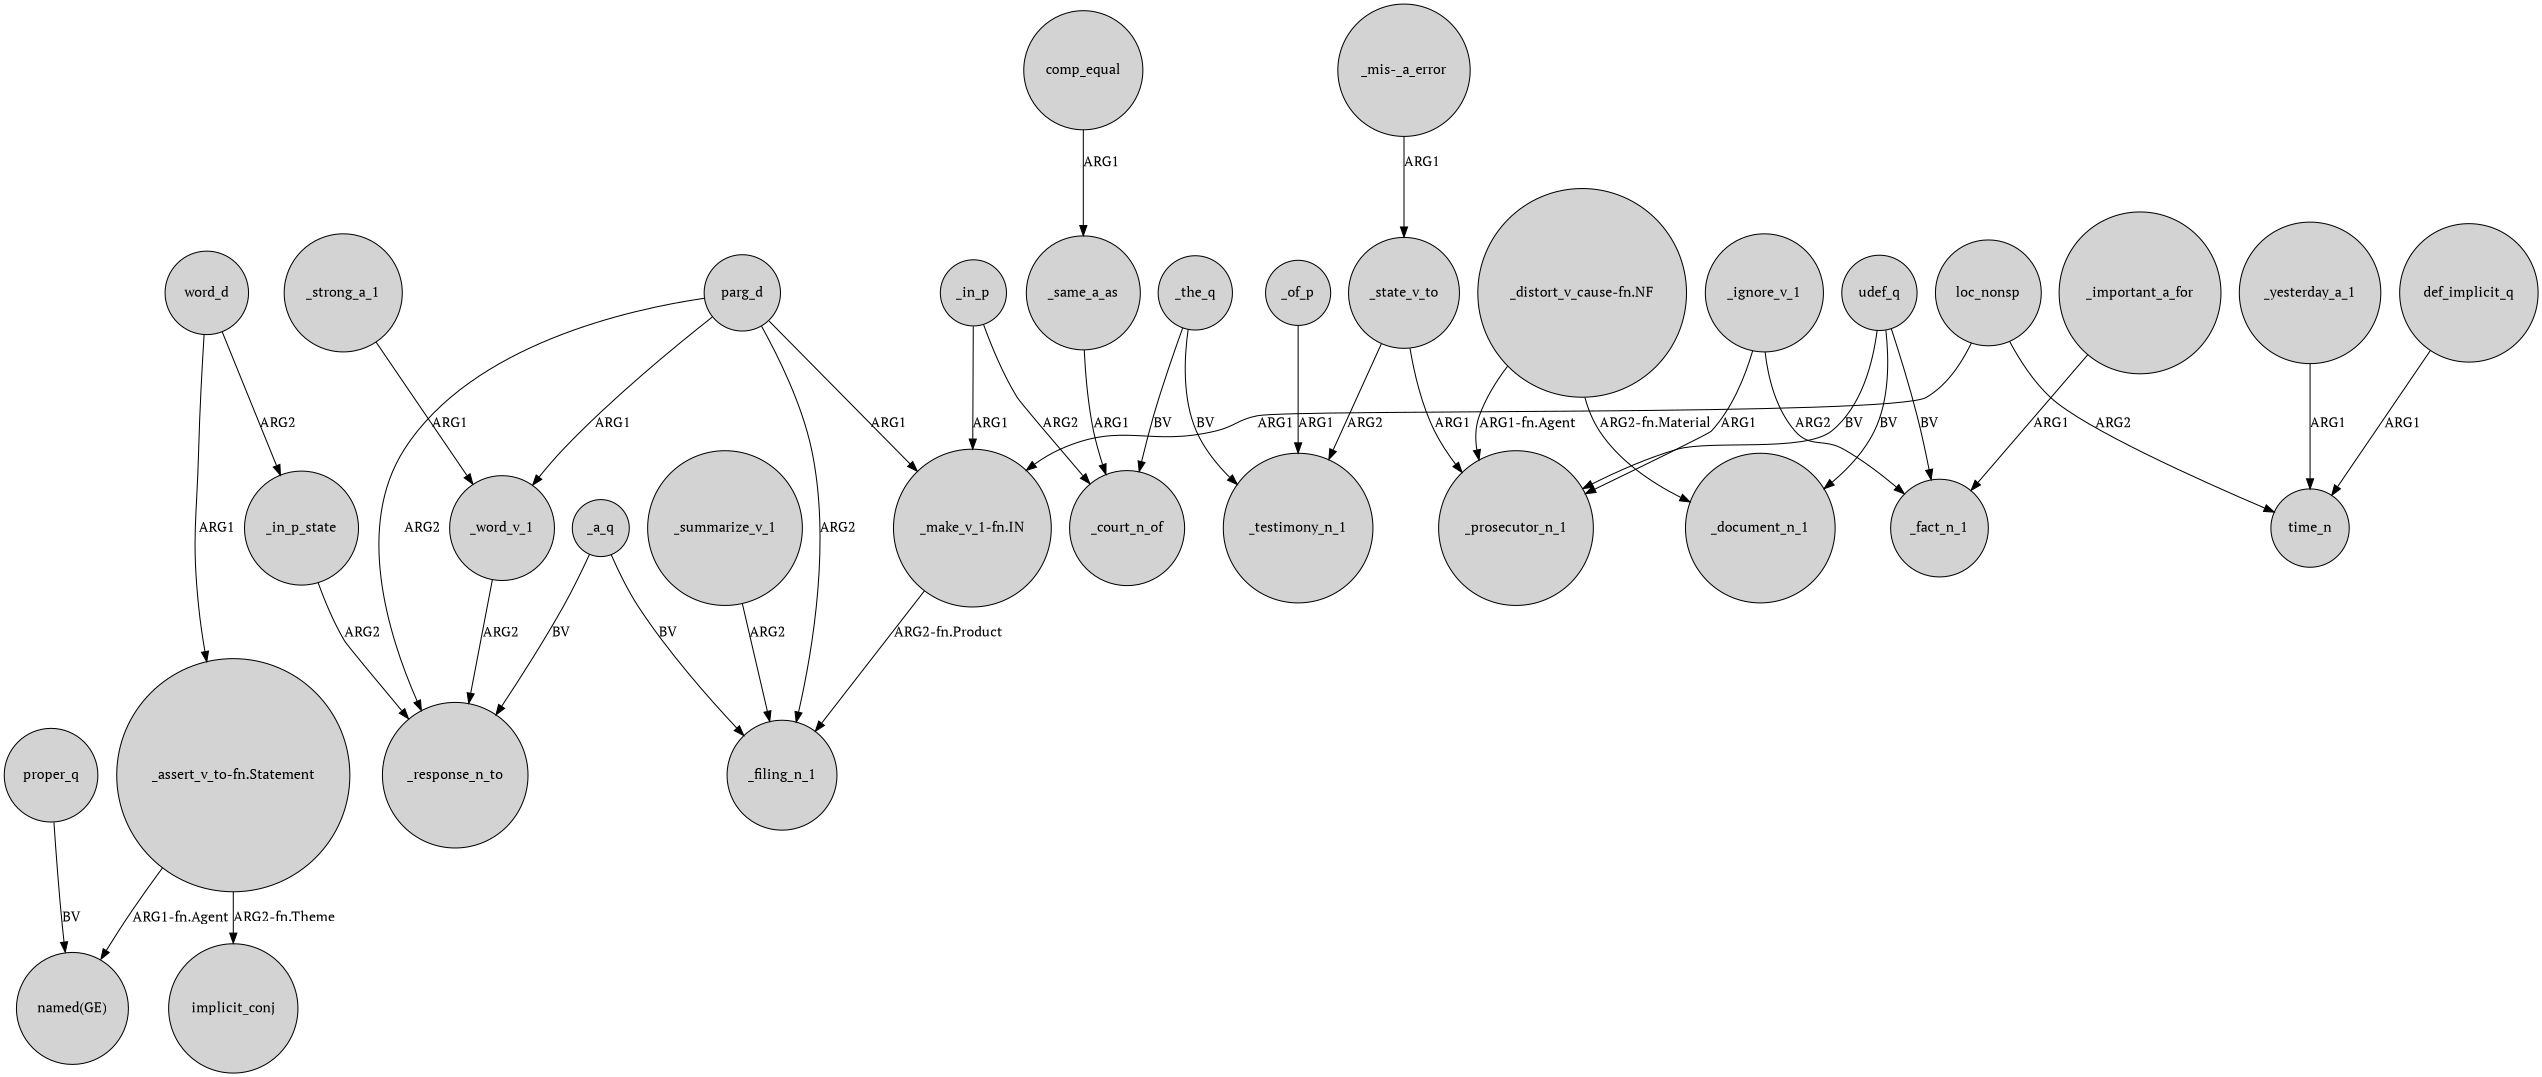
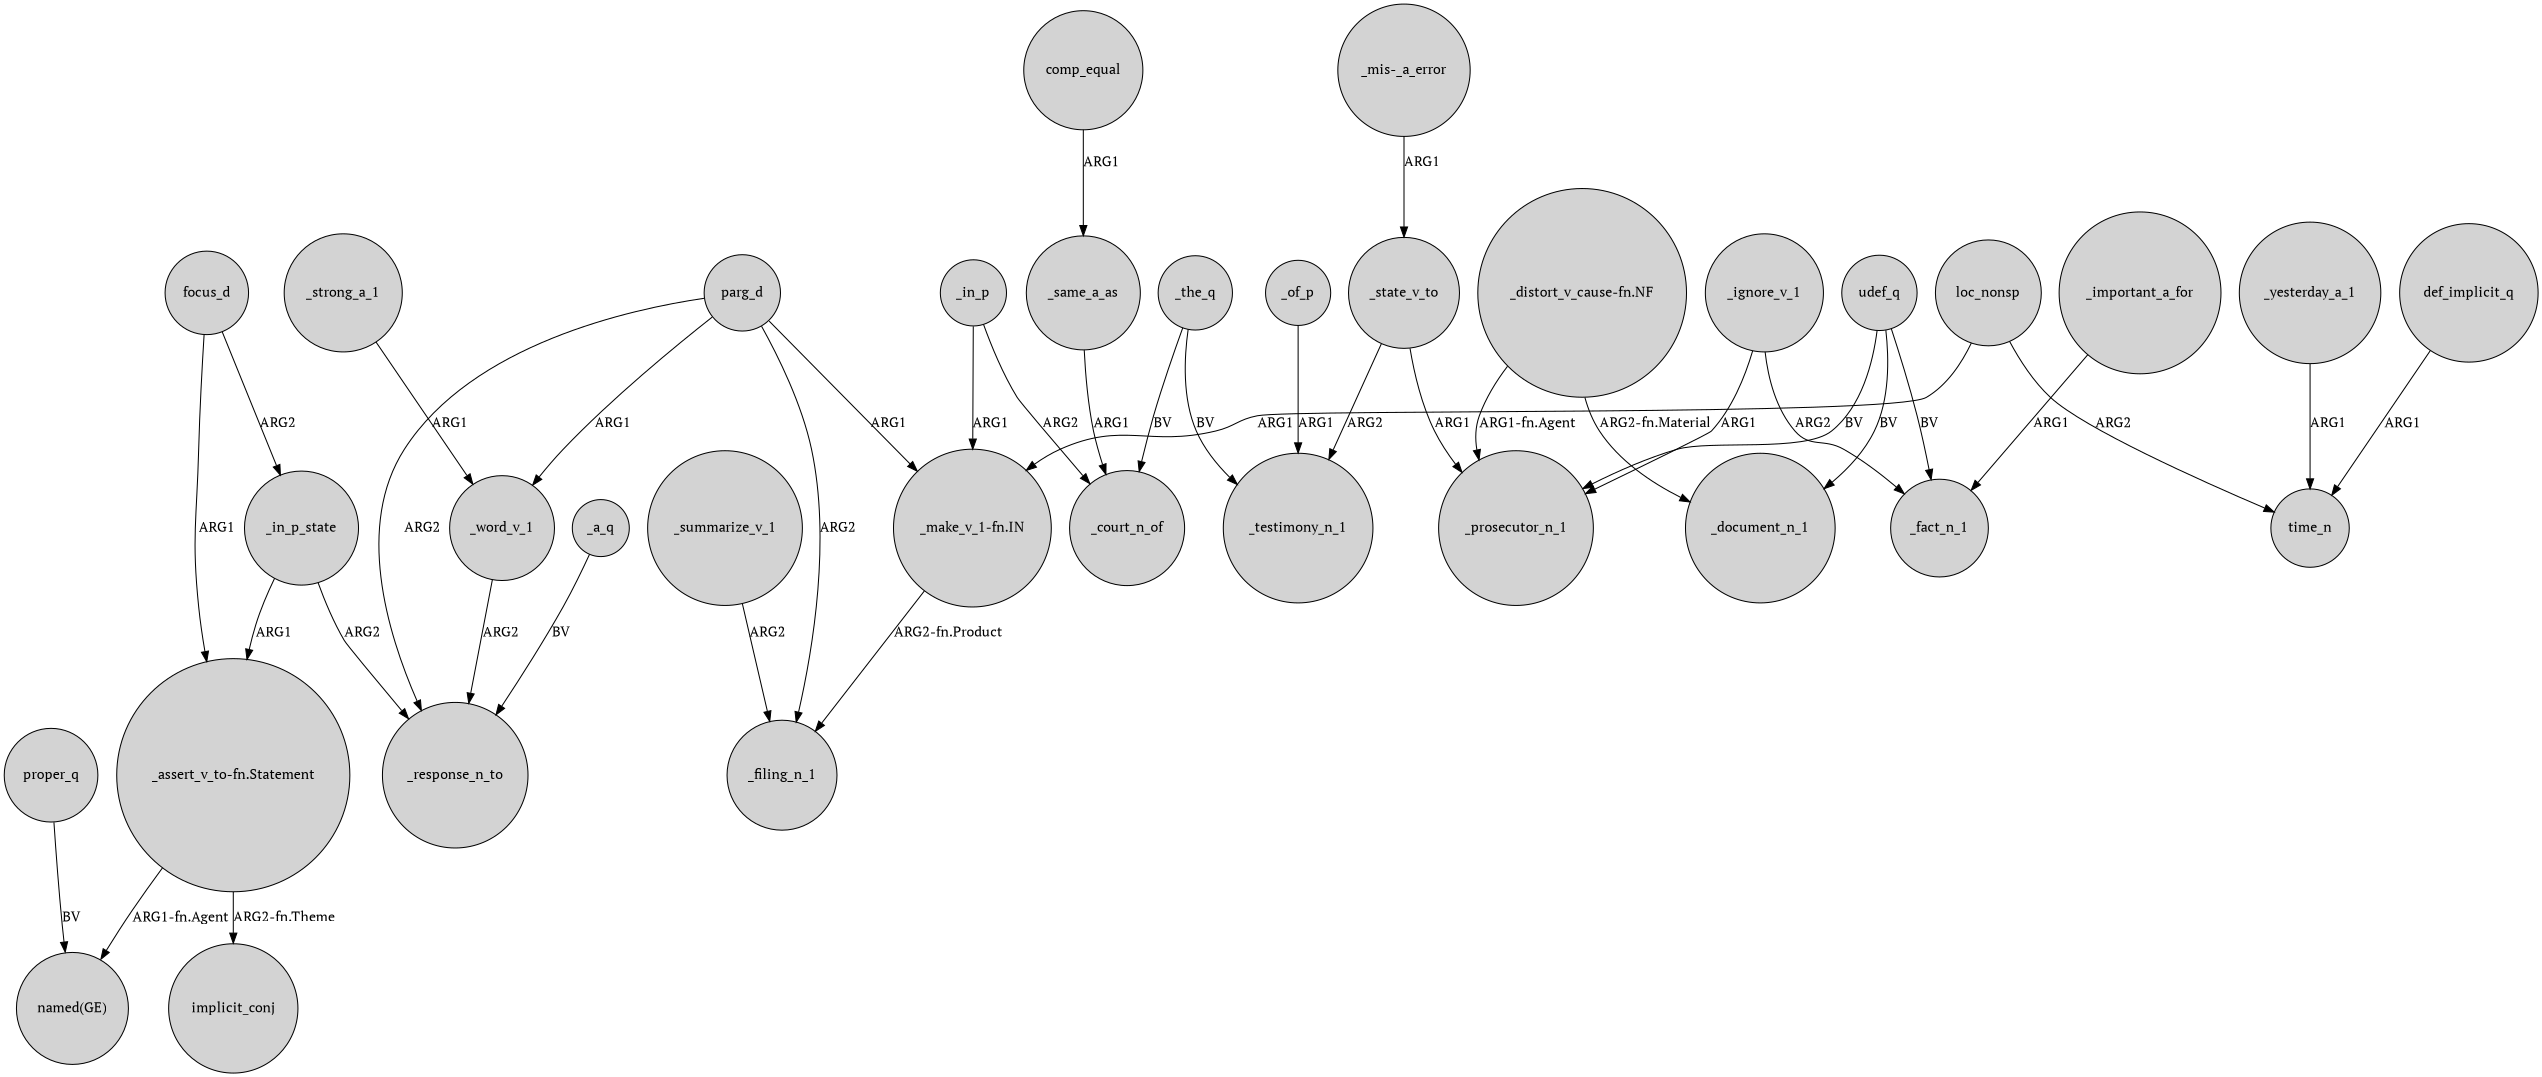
(207, 293) -> (207, 293)
none -> (260, 613)
(667, 646) -> none
